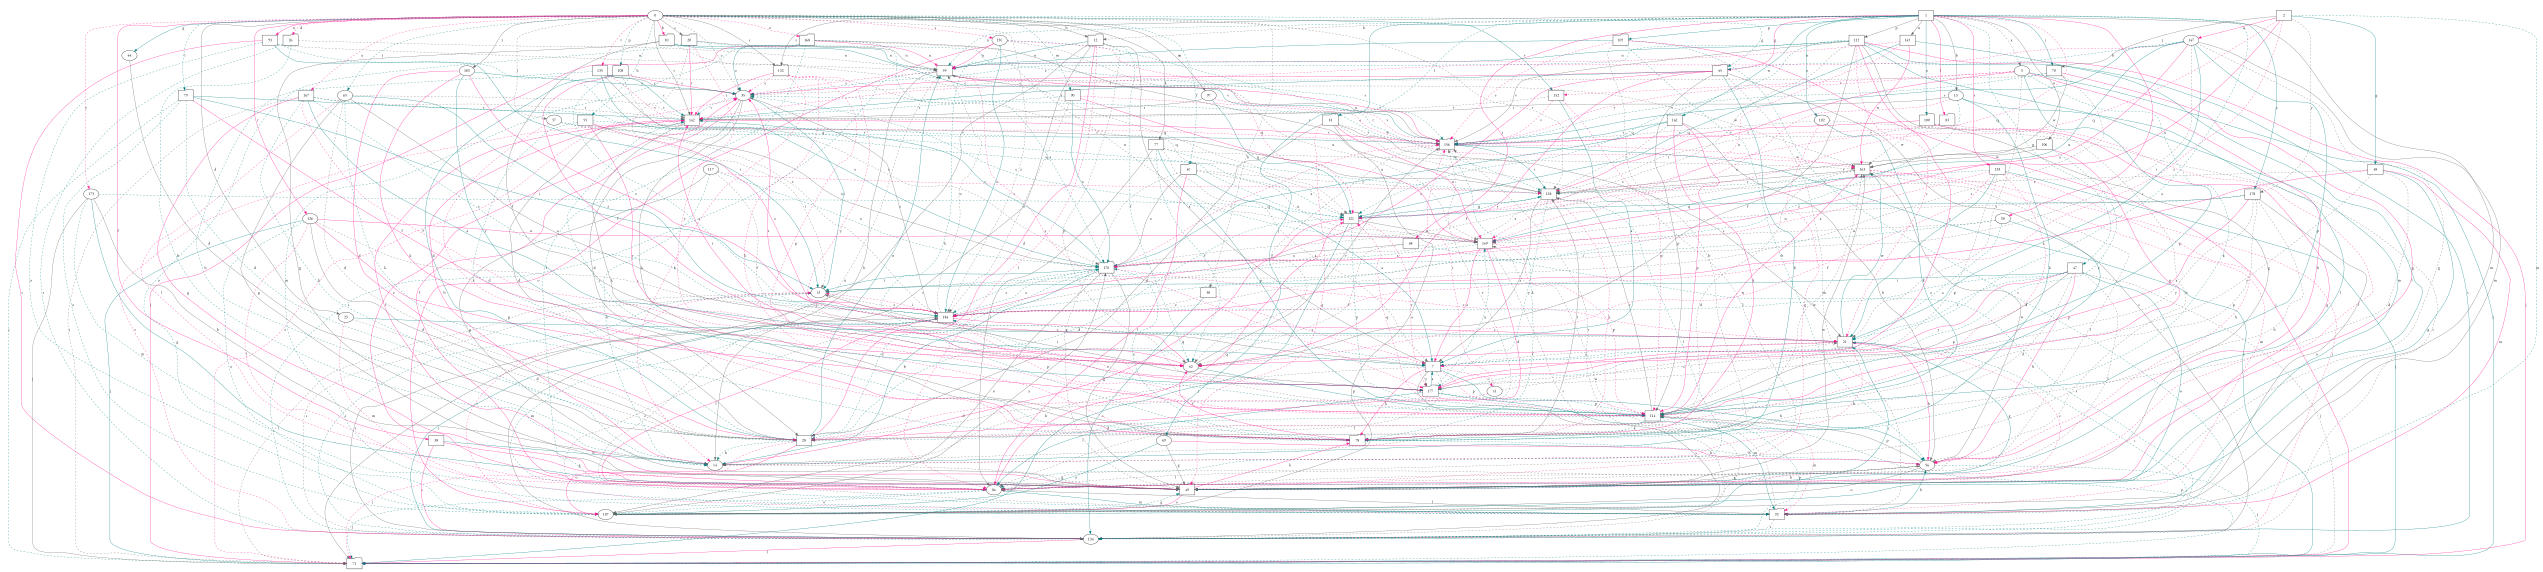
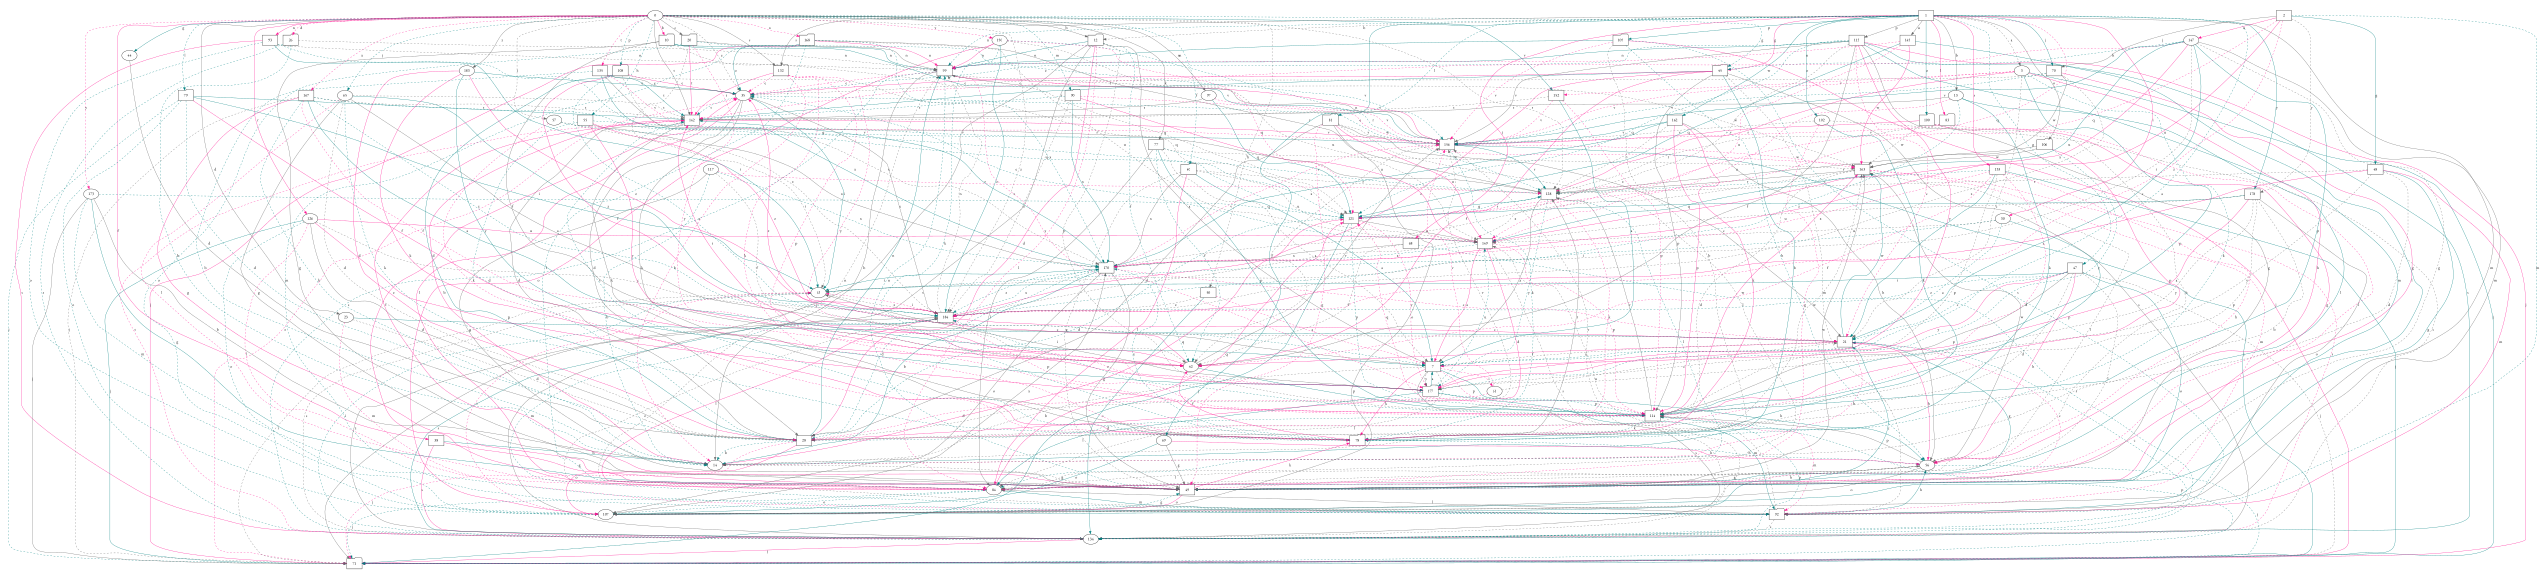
none -> (886, 375)
